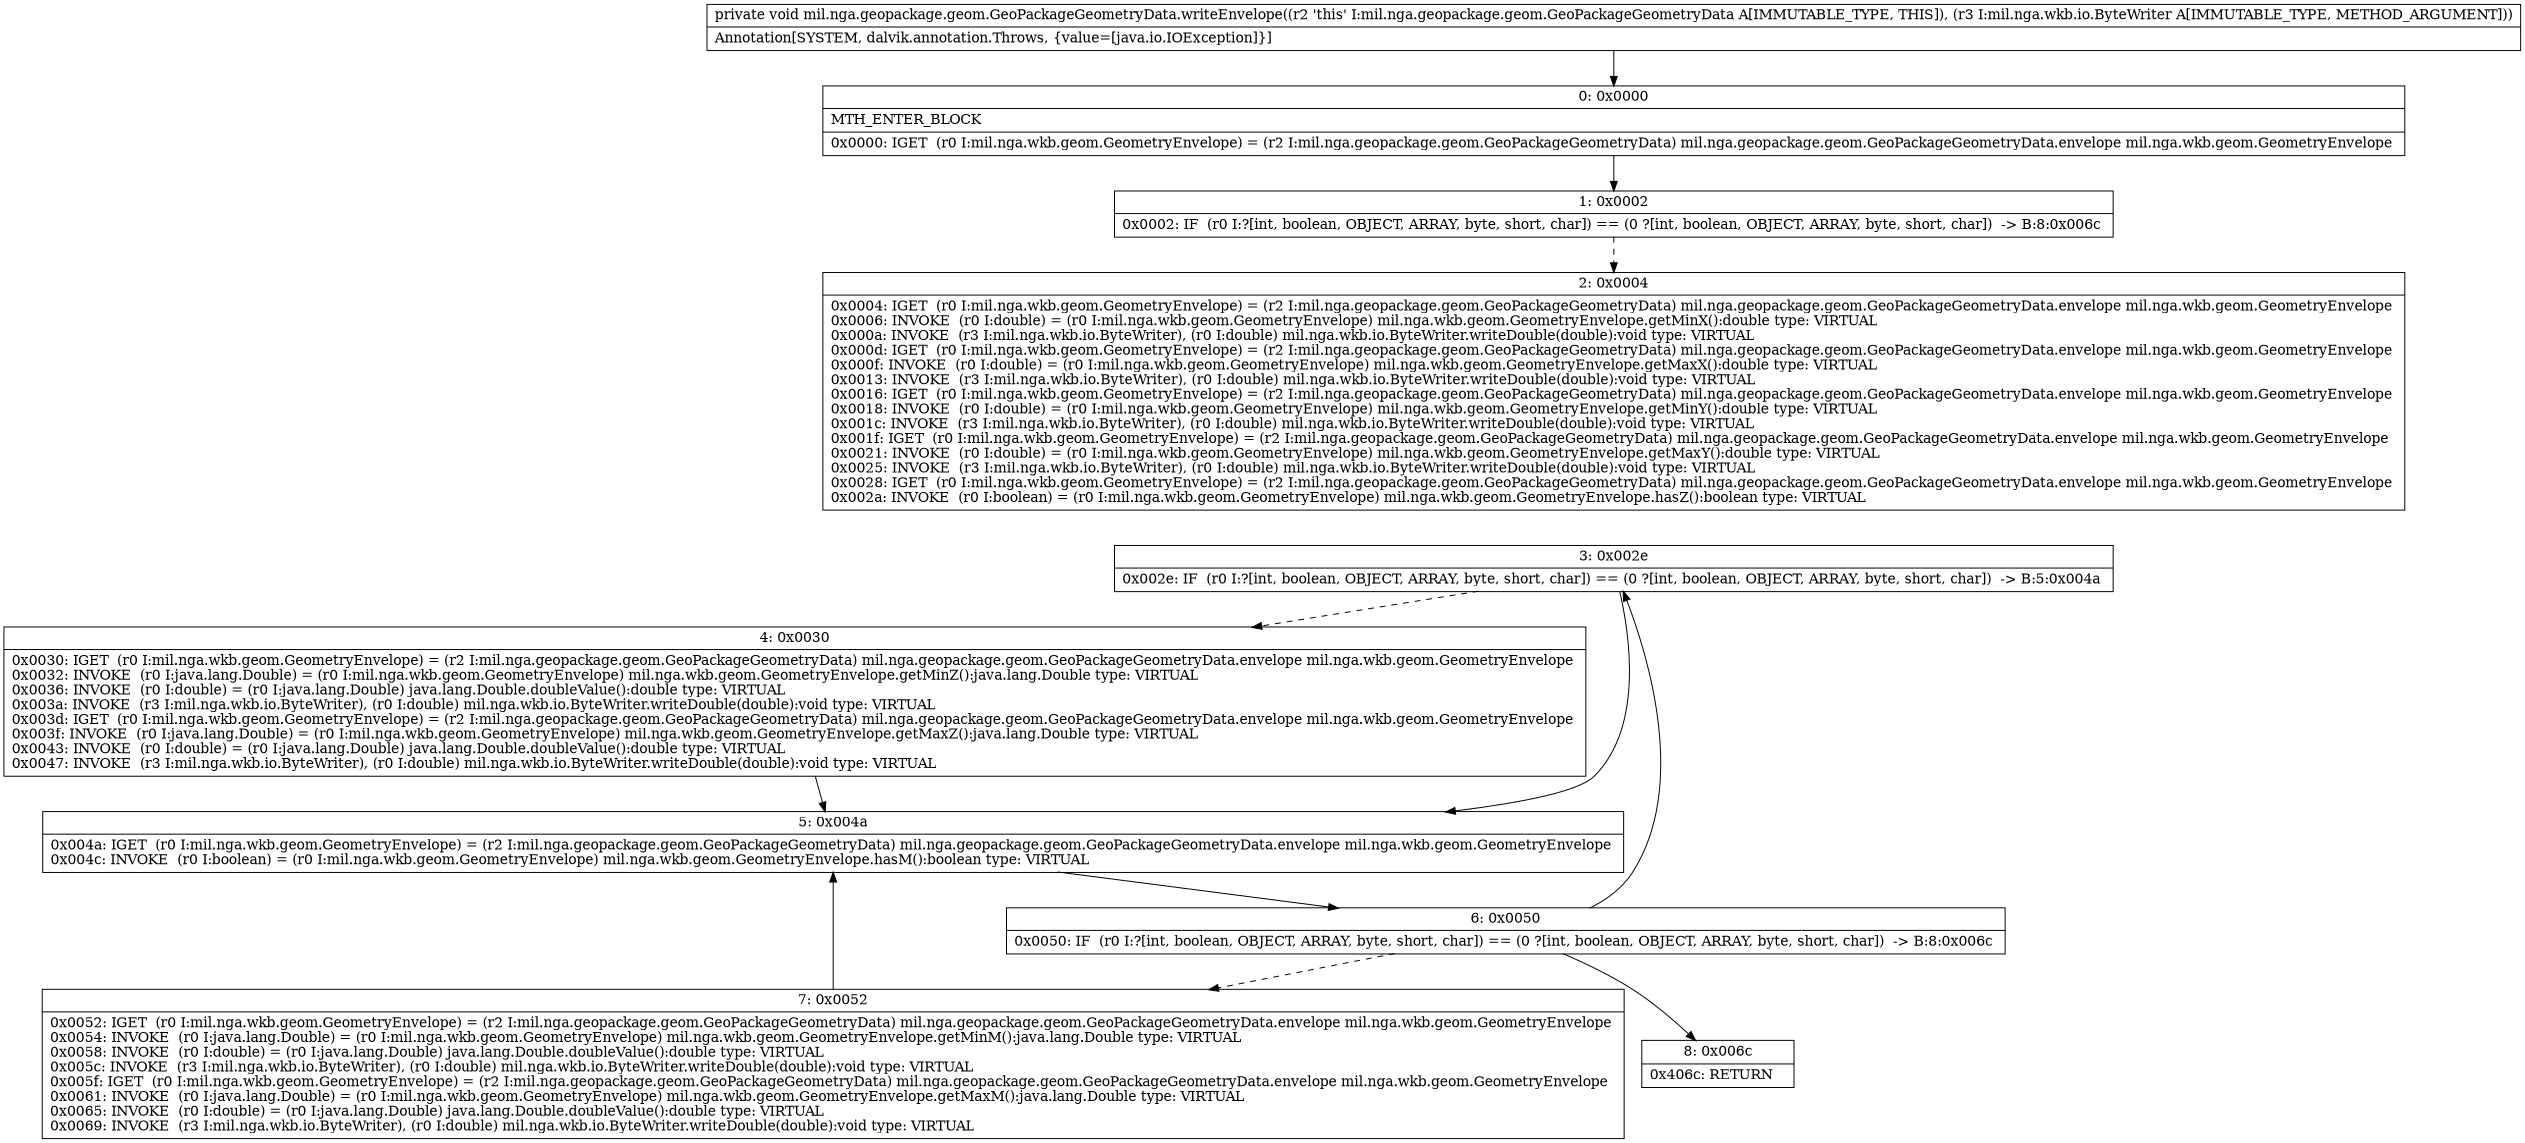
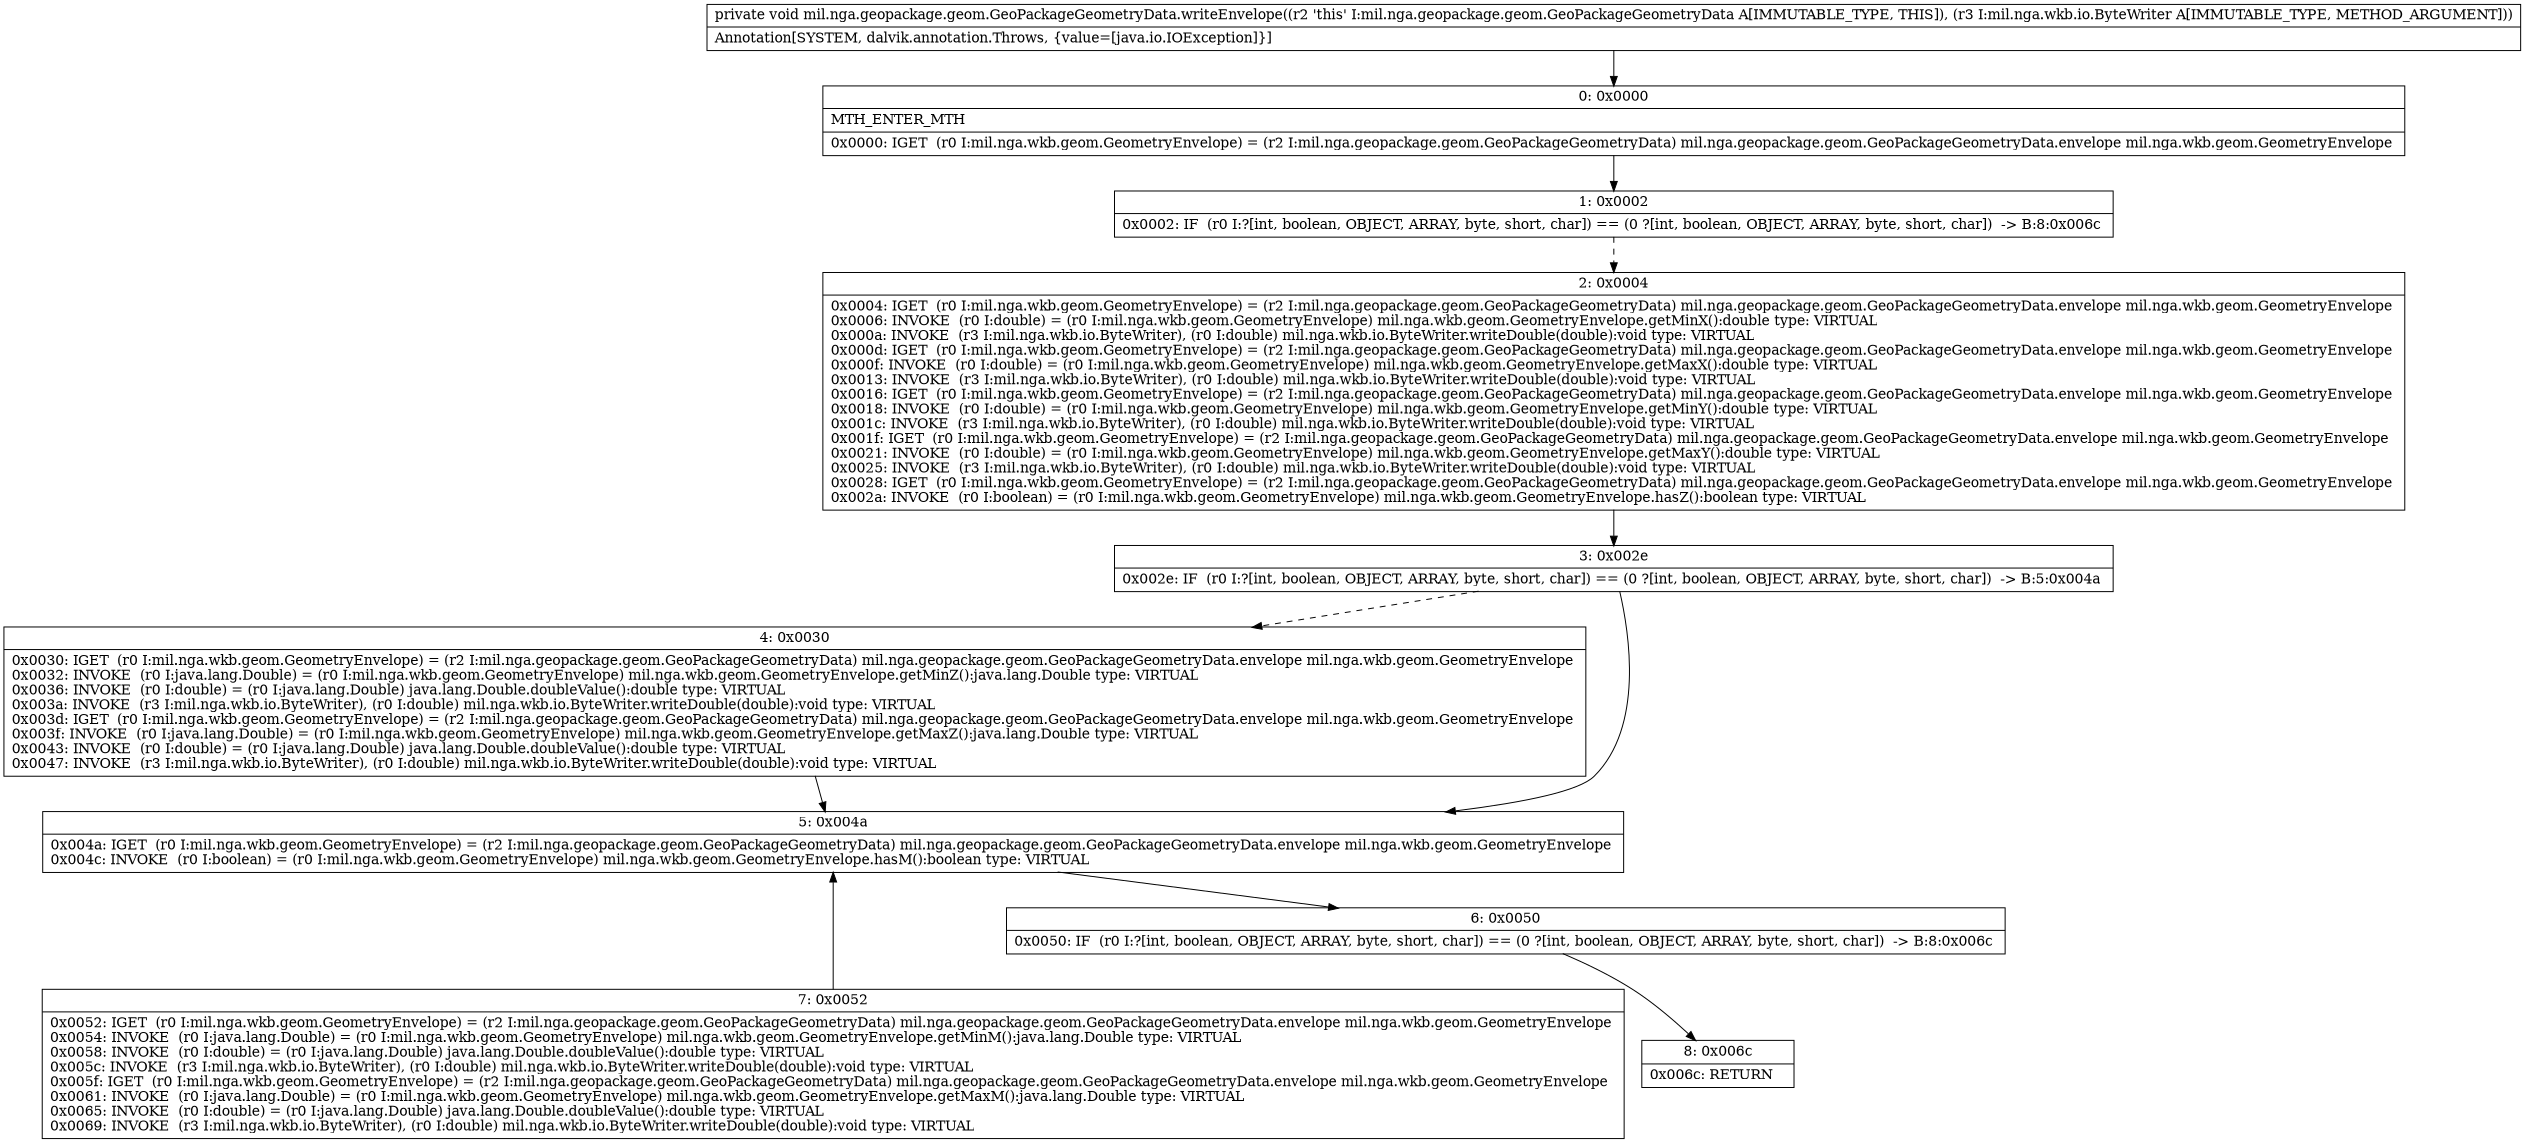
(906, 120) -> (898, 120)
(1661, 765) -> (1614, 523)
(1307, 971) -> none
(1718, 1075) -> (1718, 1075)
